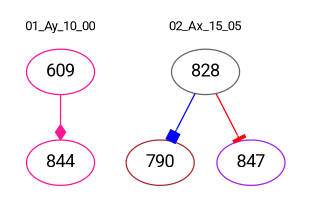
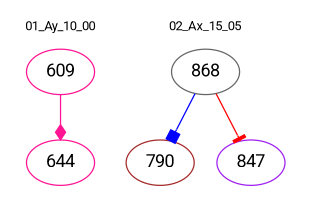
(206, 72) -> (206, 72)
(61, 163) -> (61, 163)
